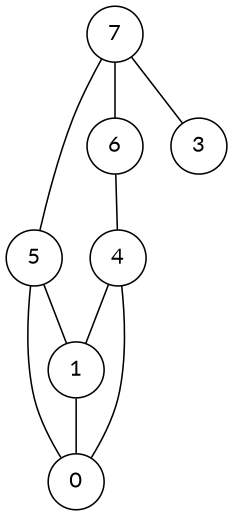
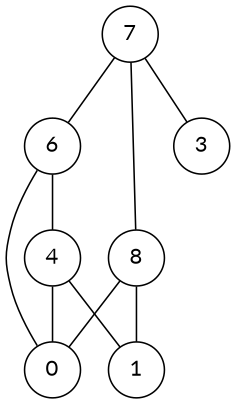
(34, 258) -> (136, 258)
(76, 426) -> (6, 258)
